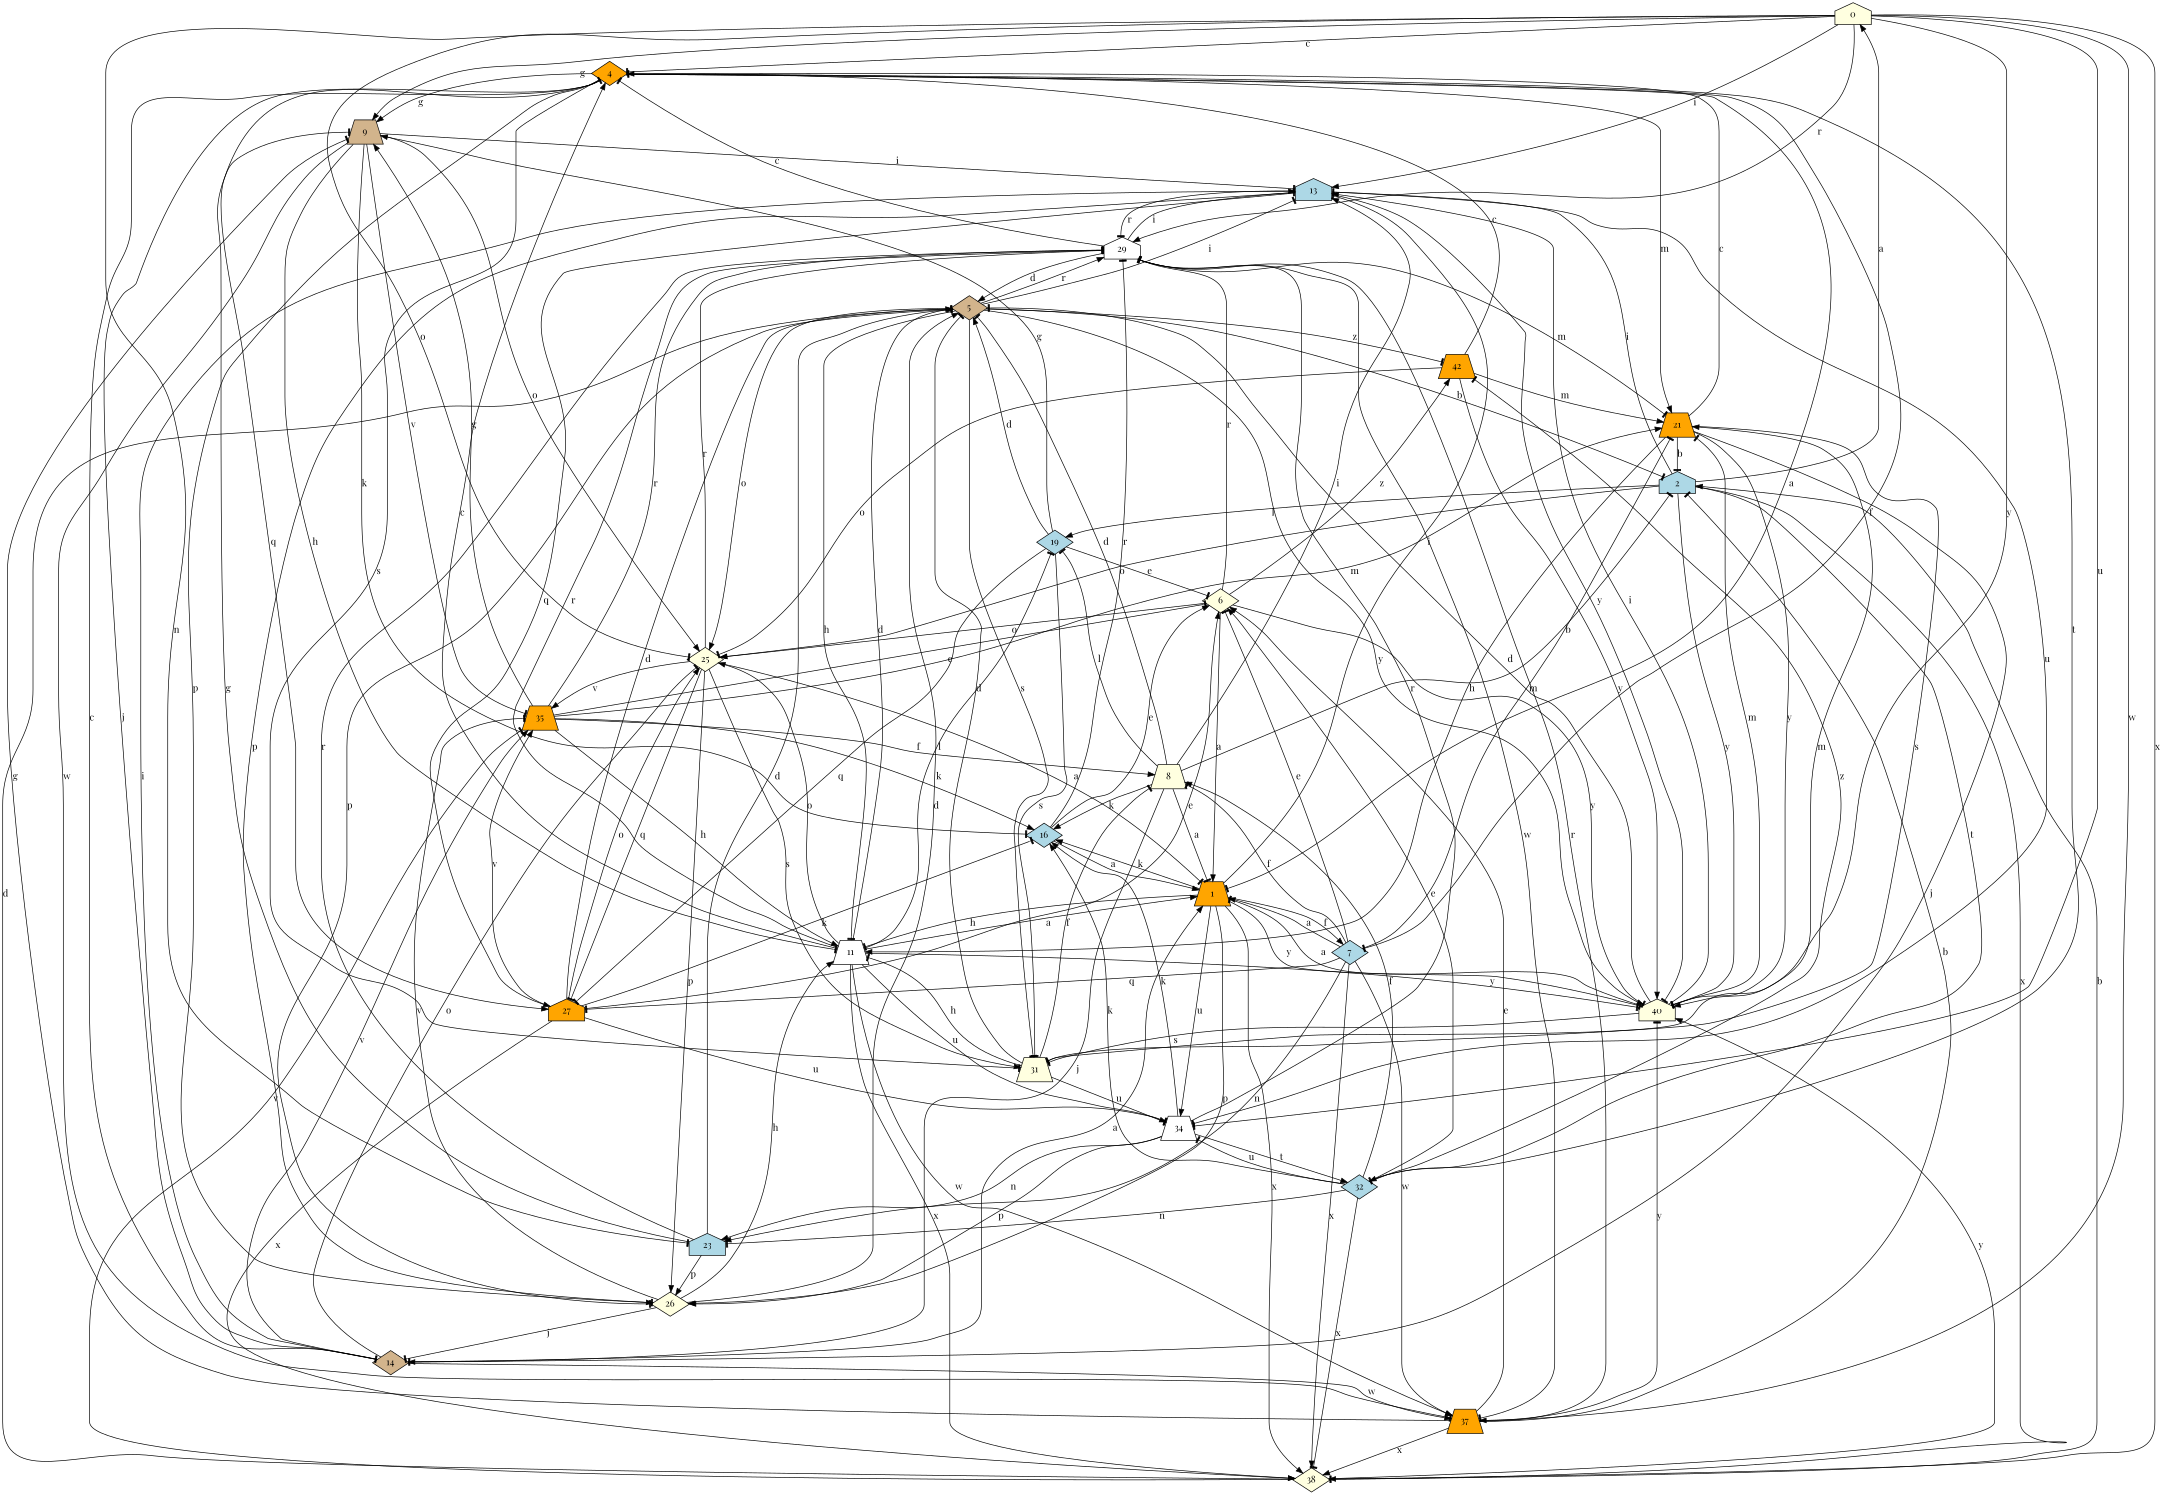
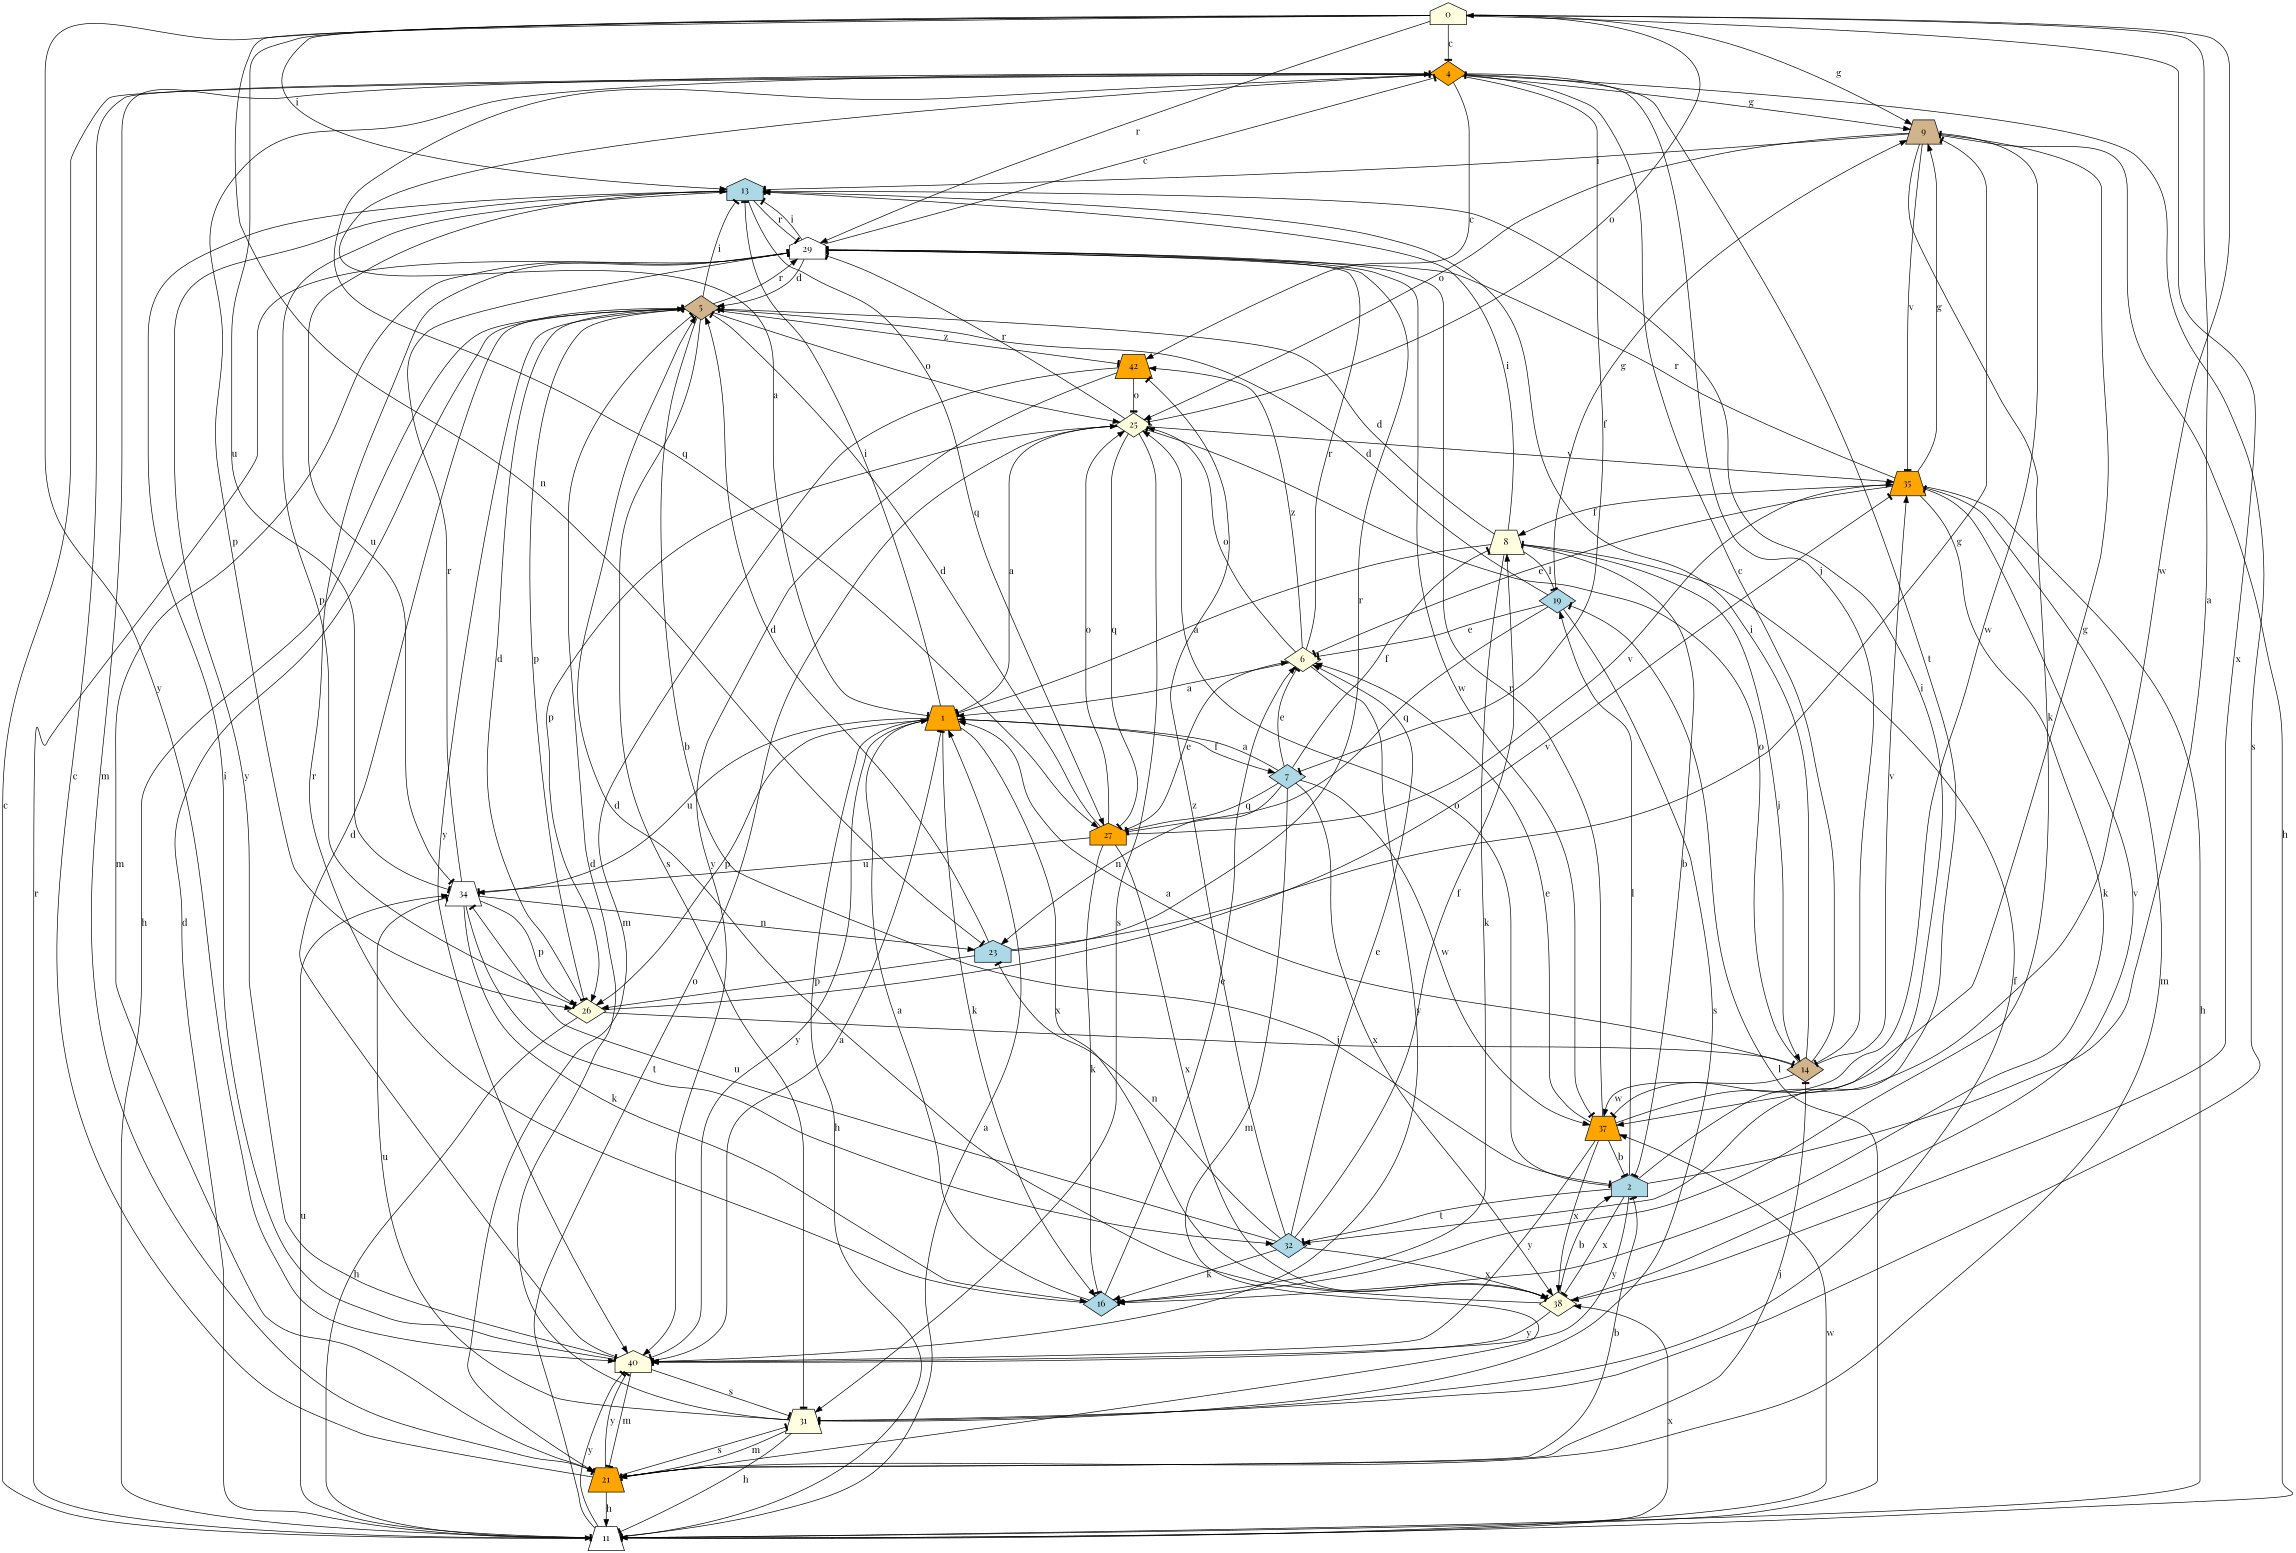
(1146, 102) -> (1396, 263)
(1503, 696) -> (1309, 1259)
